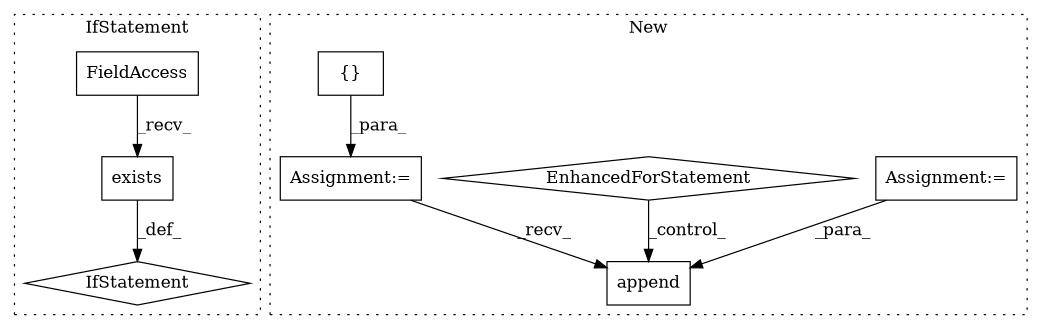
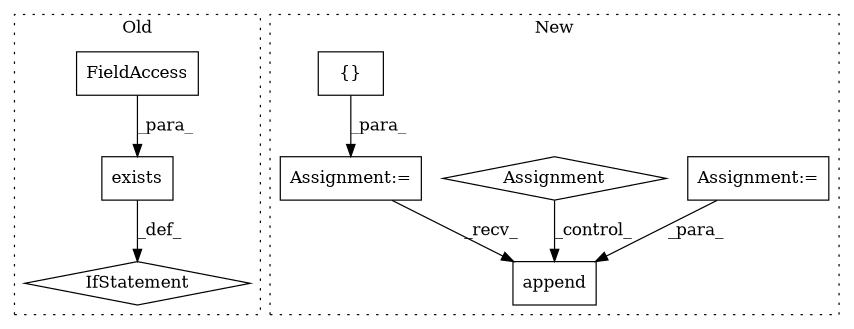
(137, 28) -> (137, 28)
(165, 126) -> (165, 126)
(649, 178) -> (555, 178)
